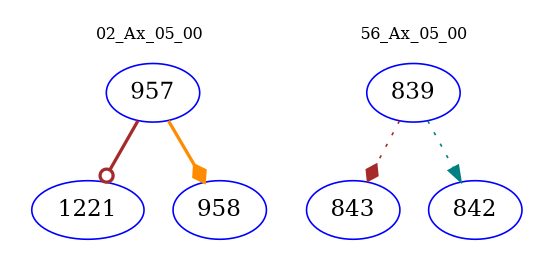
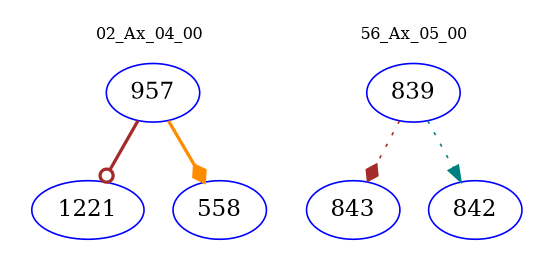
(150, 35) -> (150, 35)
(220, 210) -> (220, 210)
